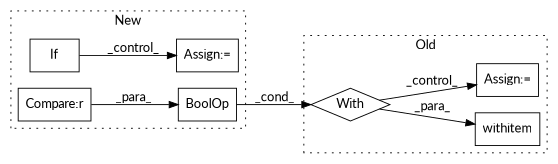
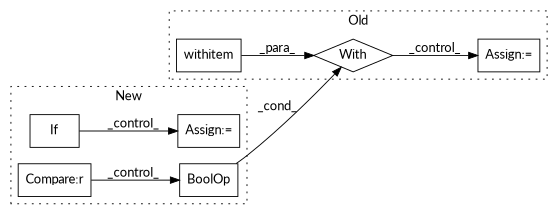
(134, 98) -> (134, 173)
(423, 116) -> (273, 55)
